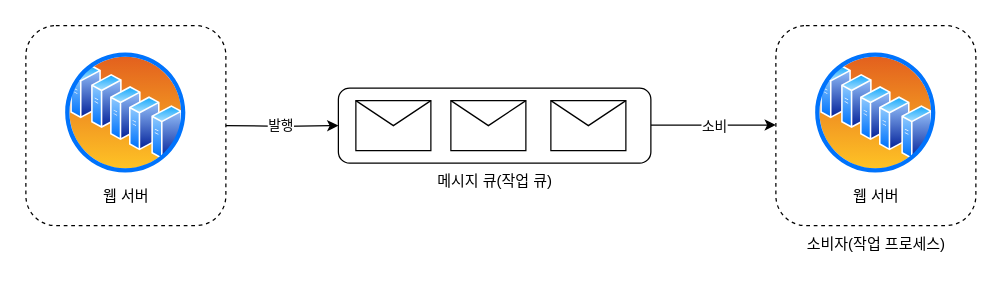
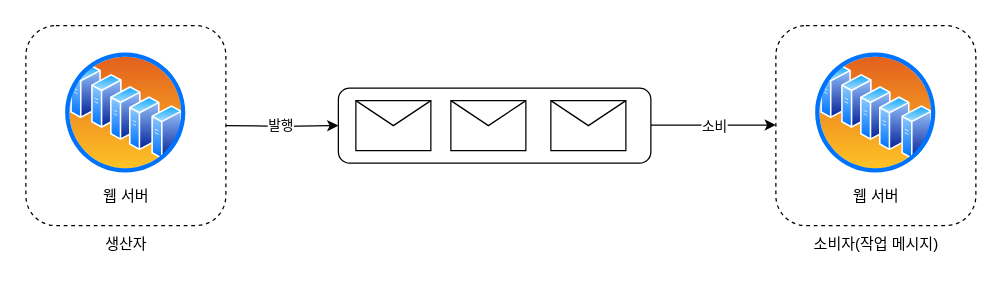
(494, 182) -> none
none -> (126, 244)
(876, 244) -> (876, 244)
